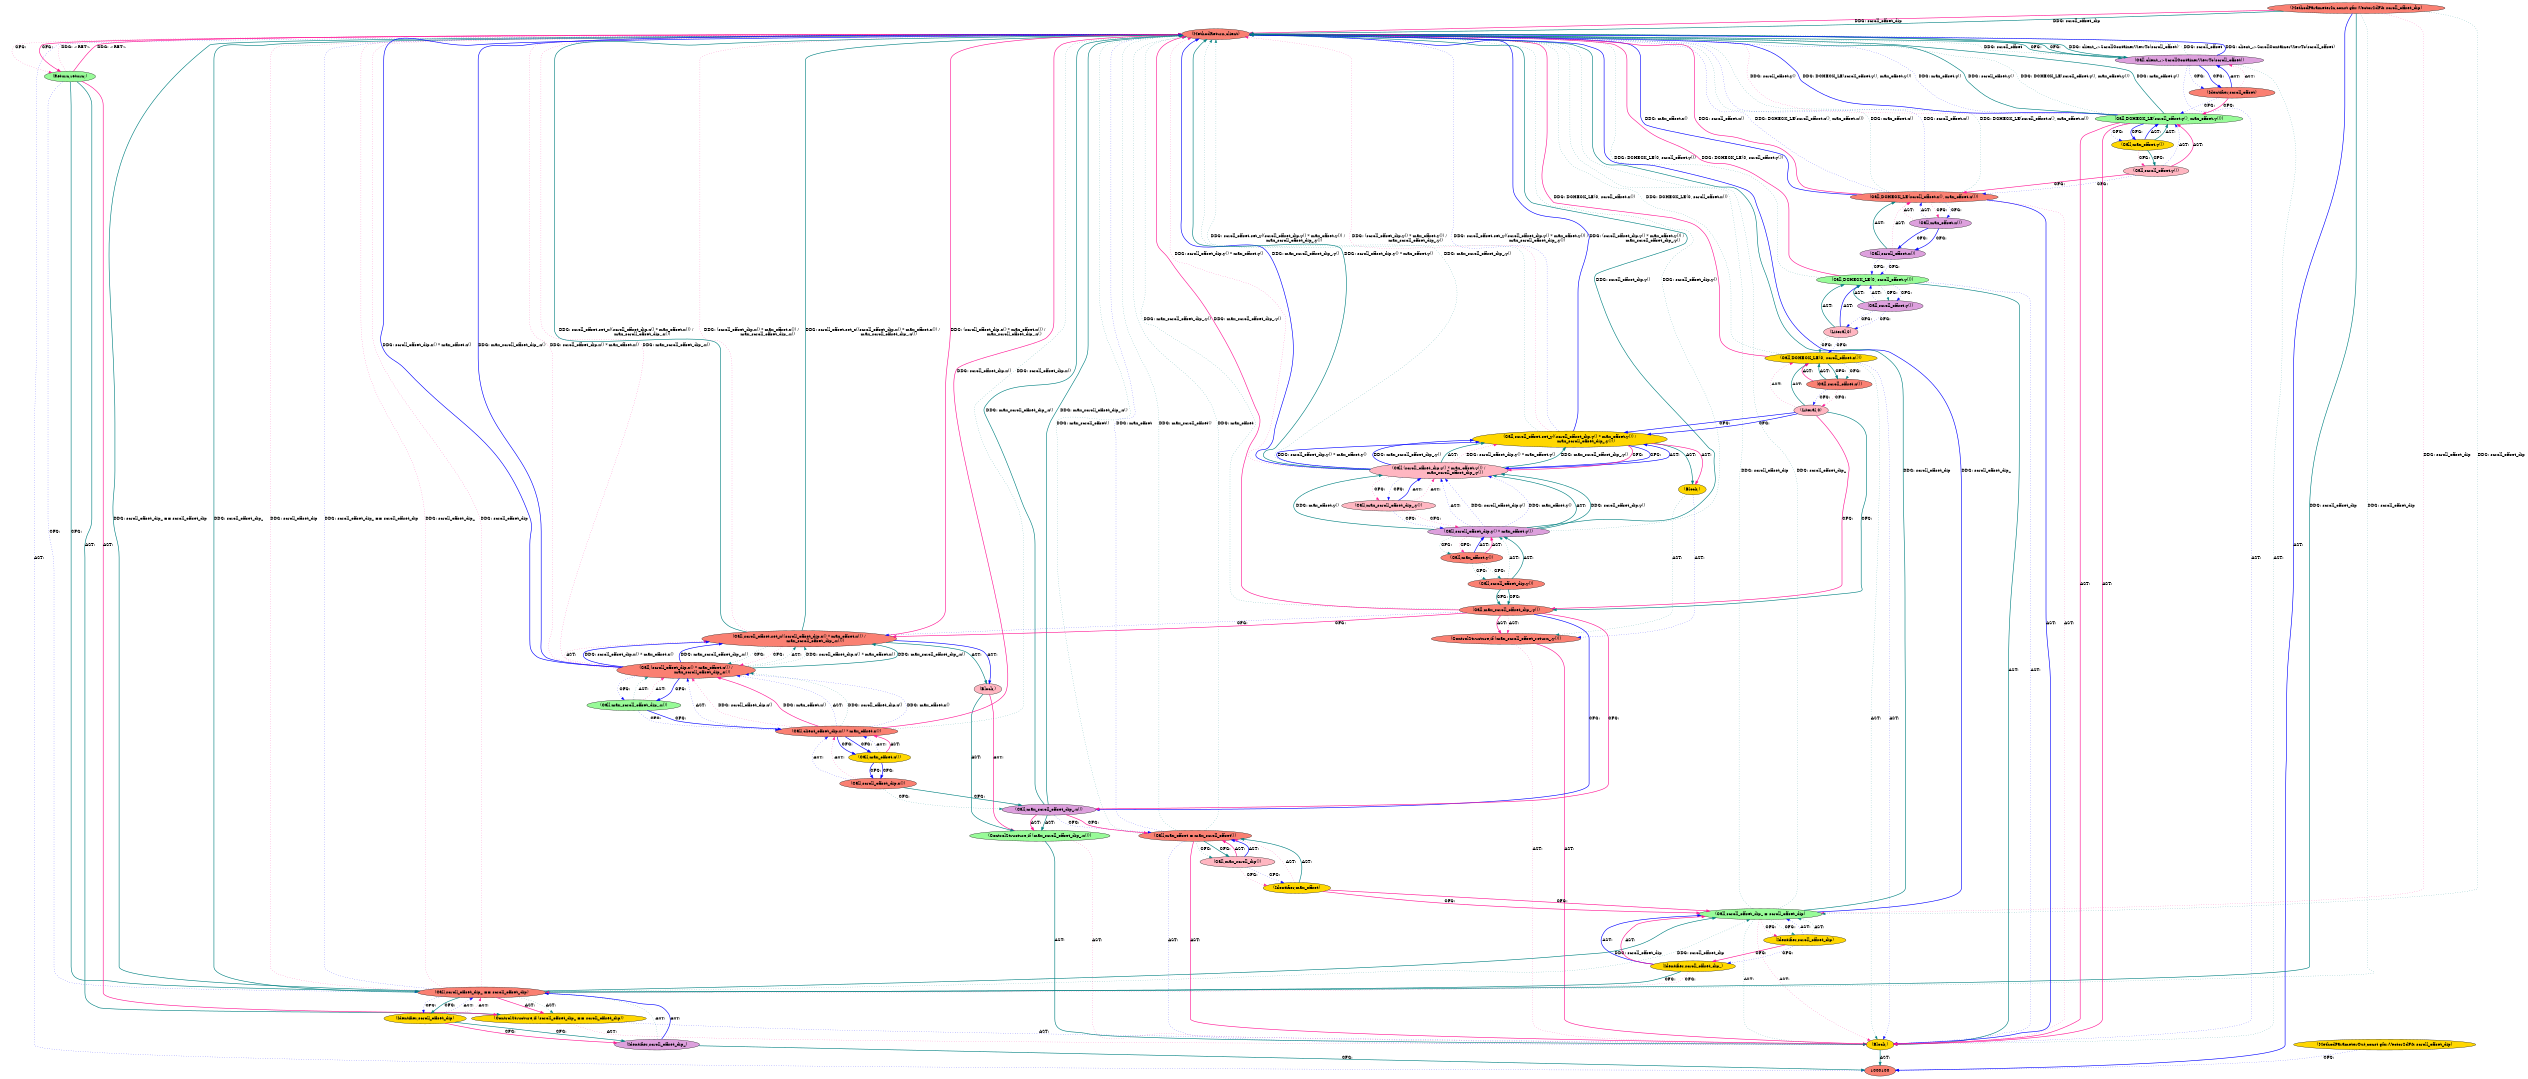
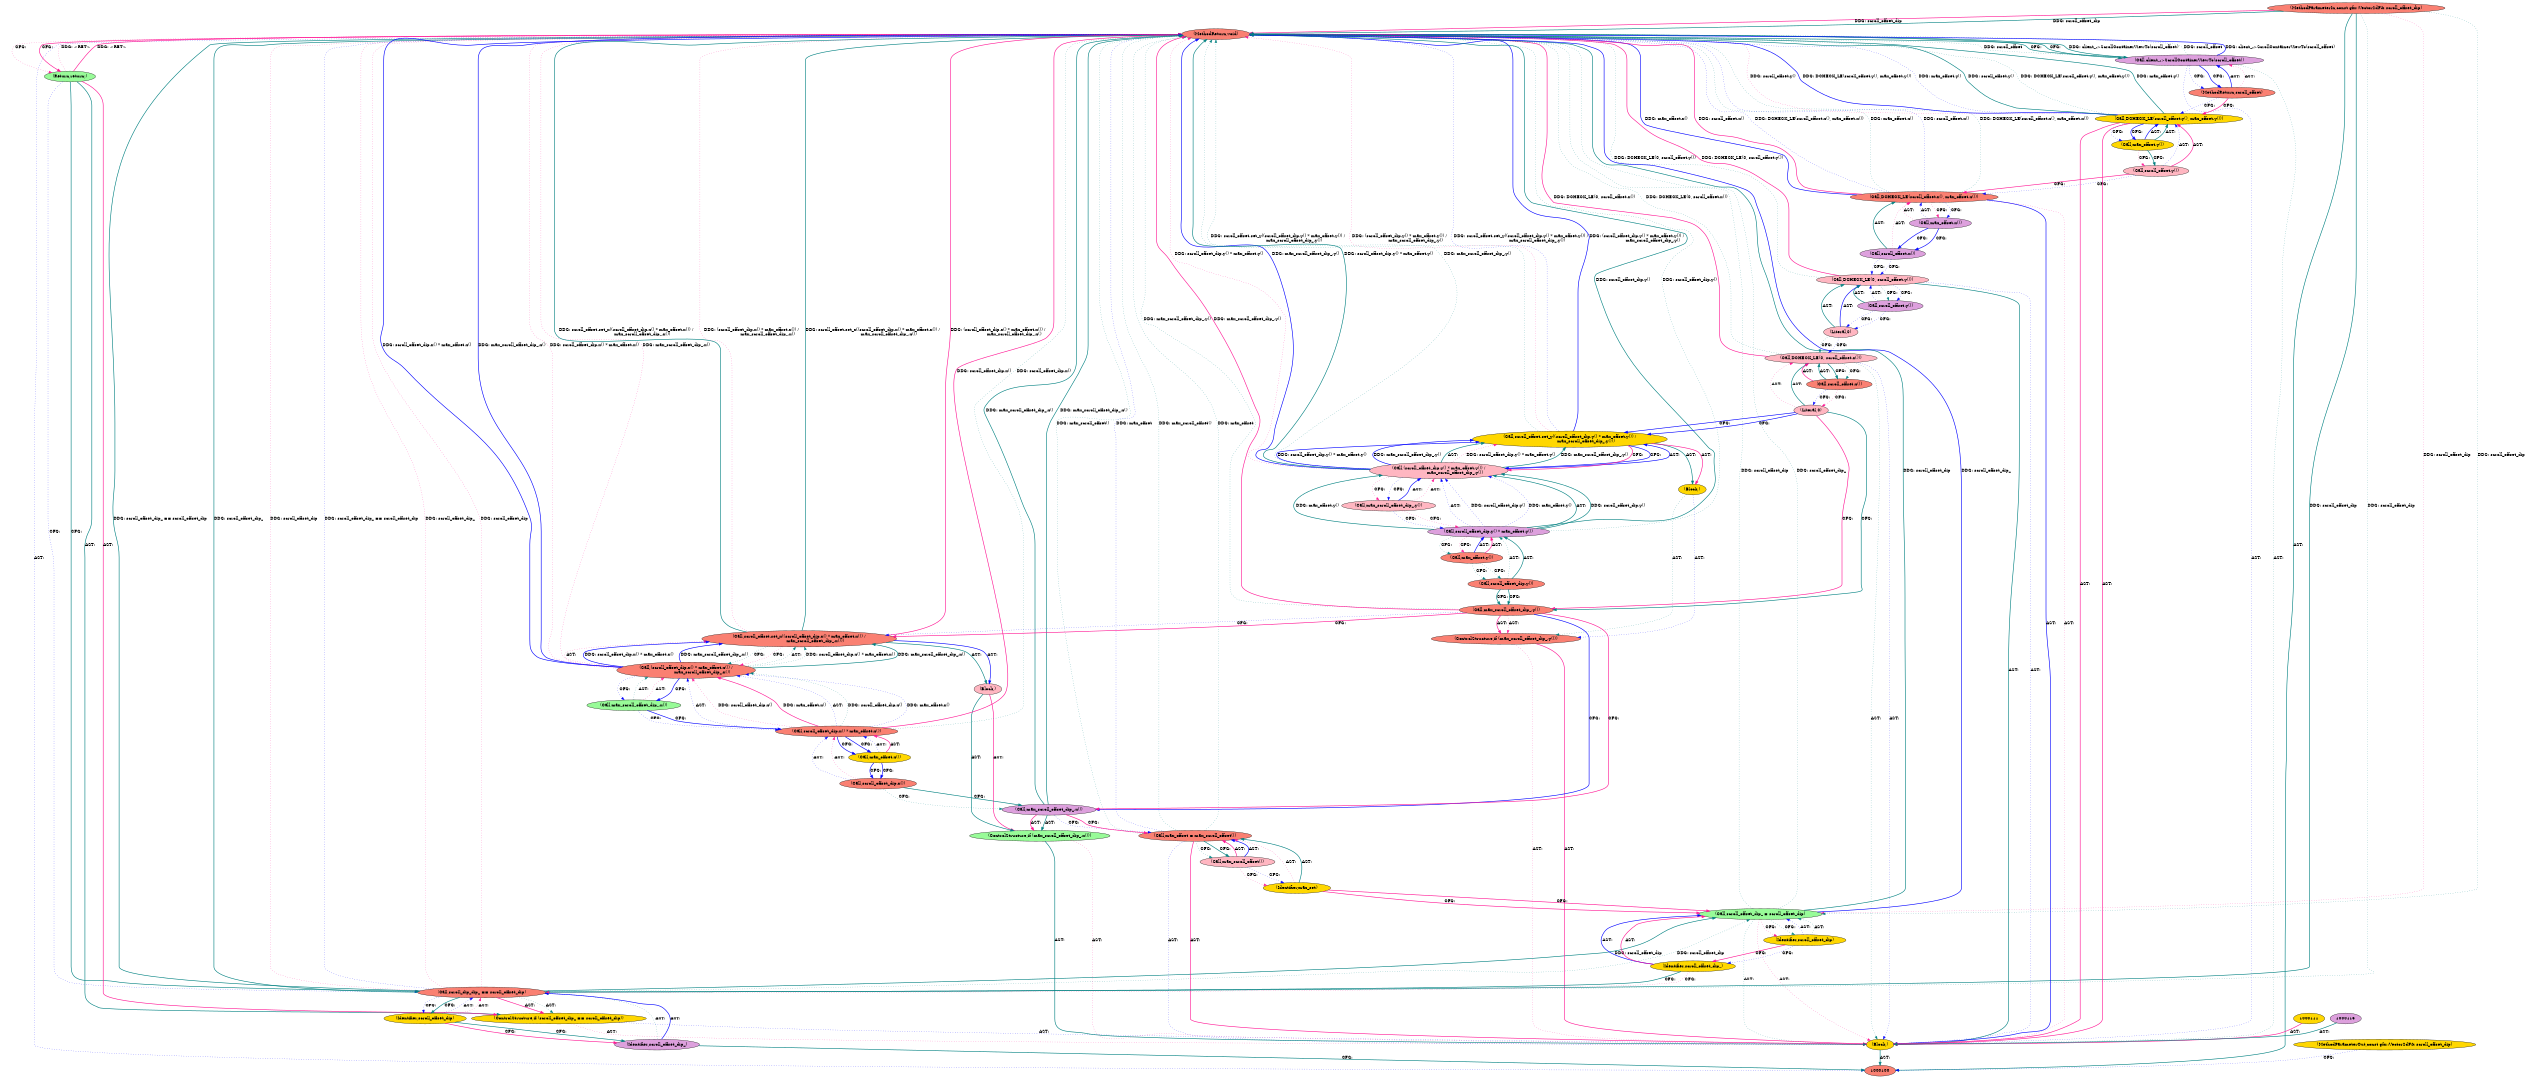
(1216, 34) -> (1216, 34)
(2232, 93) -> (2232, 93)
(2169, 119) -> (2169, 119)
(1873, 280) -> (1873, 280)
(1821, 358) -> (1821, 358)
(1506, 639) -> (1506, 639)
(2287, 719) -> (2287, 719)
(837, 731) -> (837, 731)
(1238, 862) -> (1238, 862)
(1297, 888) -> (1297, 888)
(482, 992) -> (482, 992)
none -> (2309, 1019)
none -> (2346, 1019)
